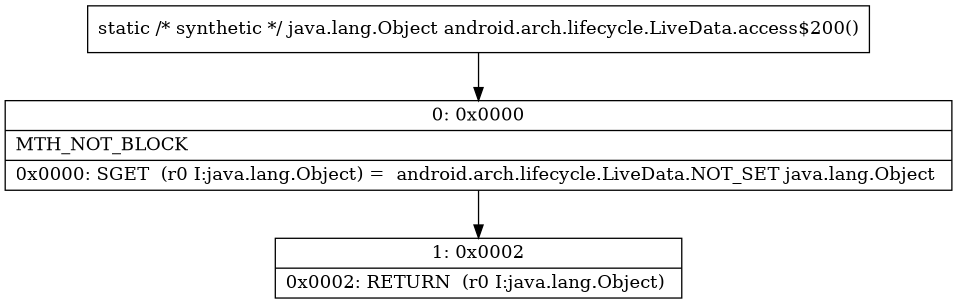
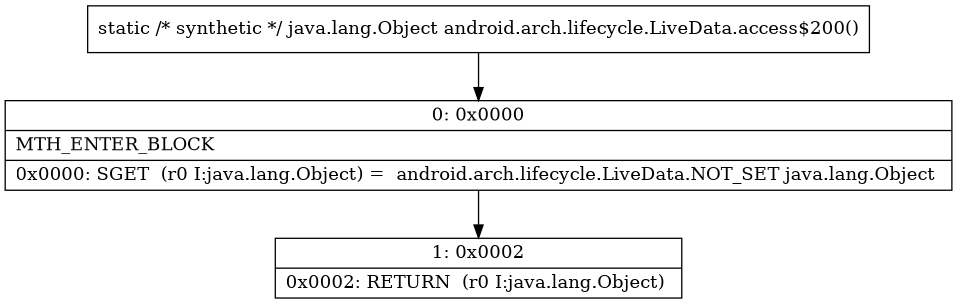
(102, 145) -> (116, 145)
